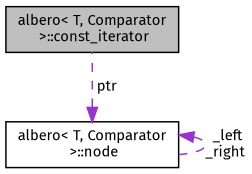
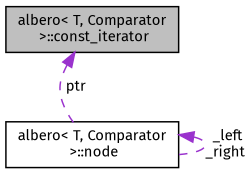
(92, 80) -> (61, 95)
